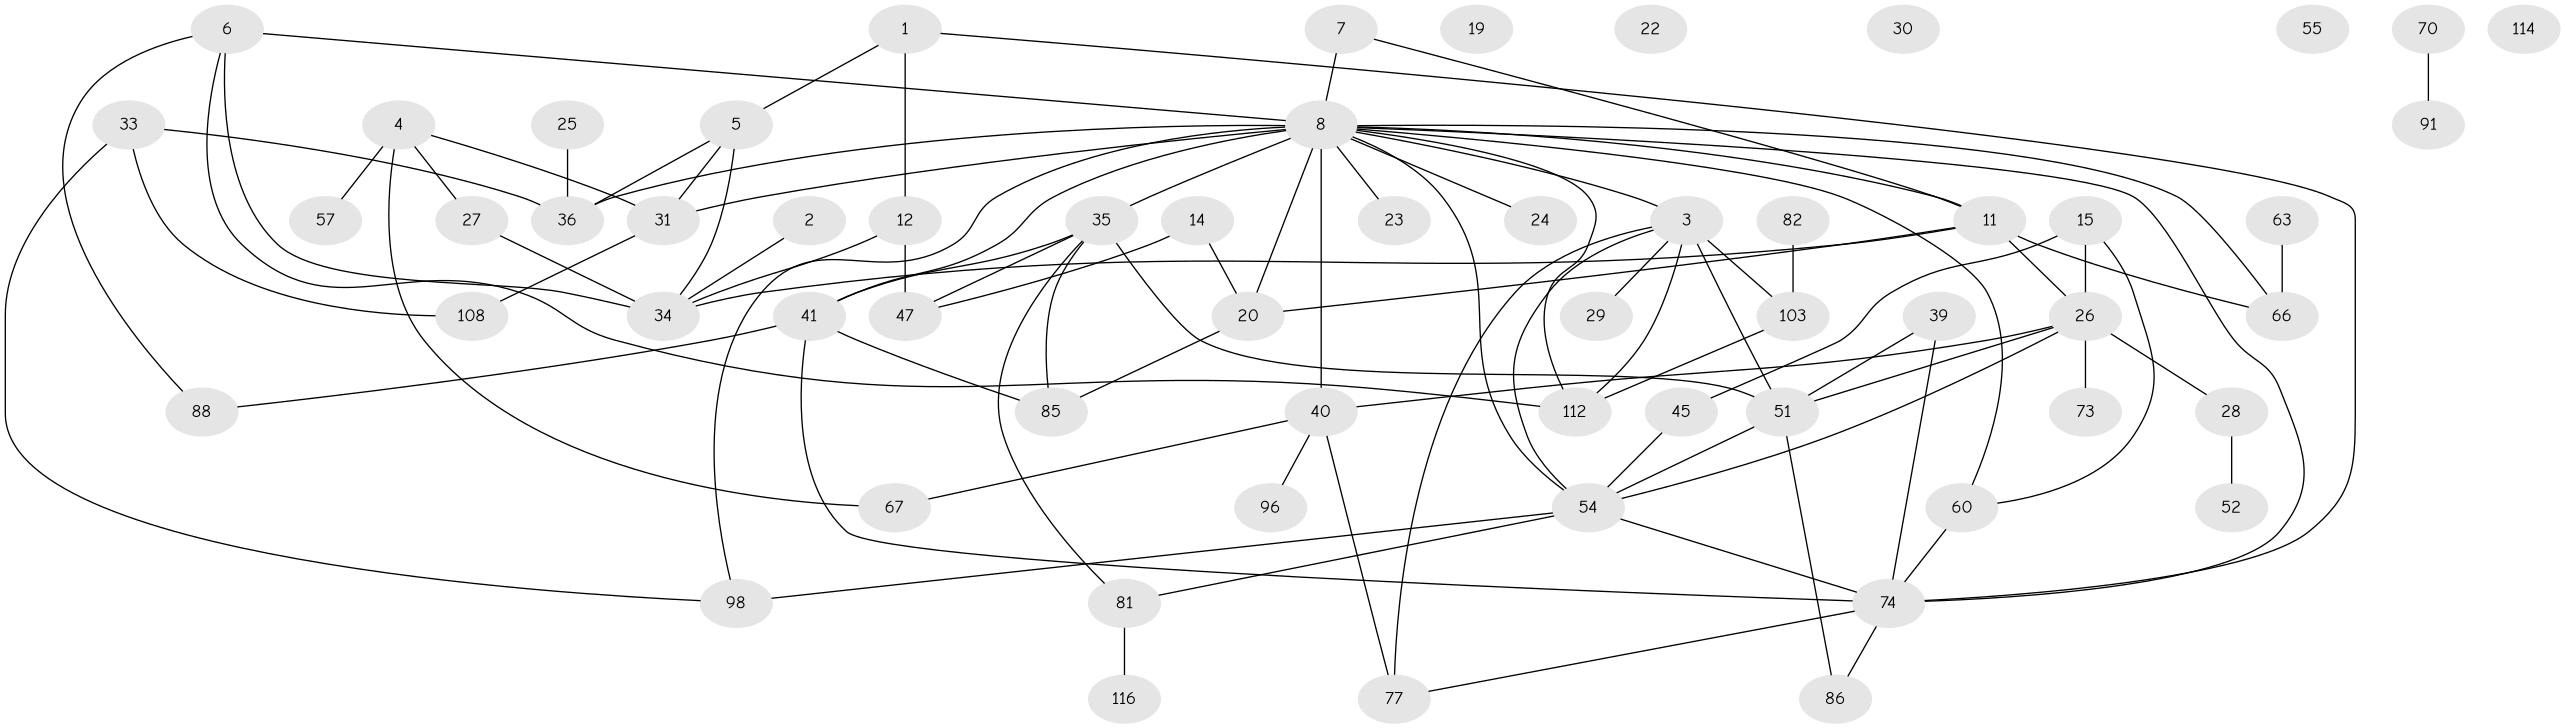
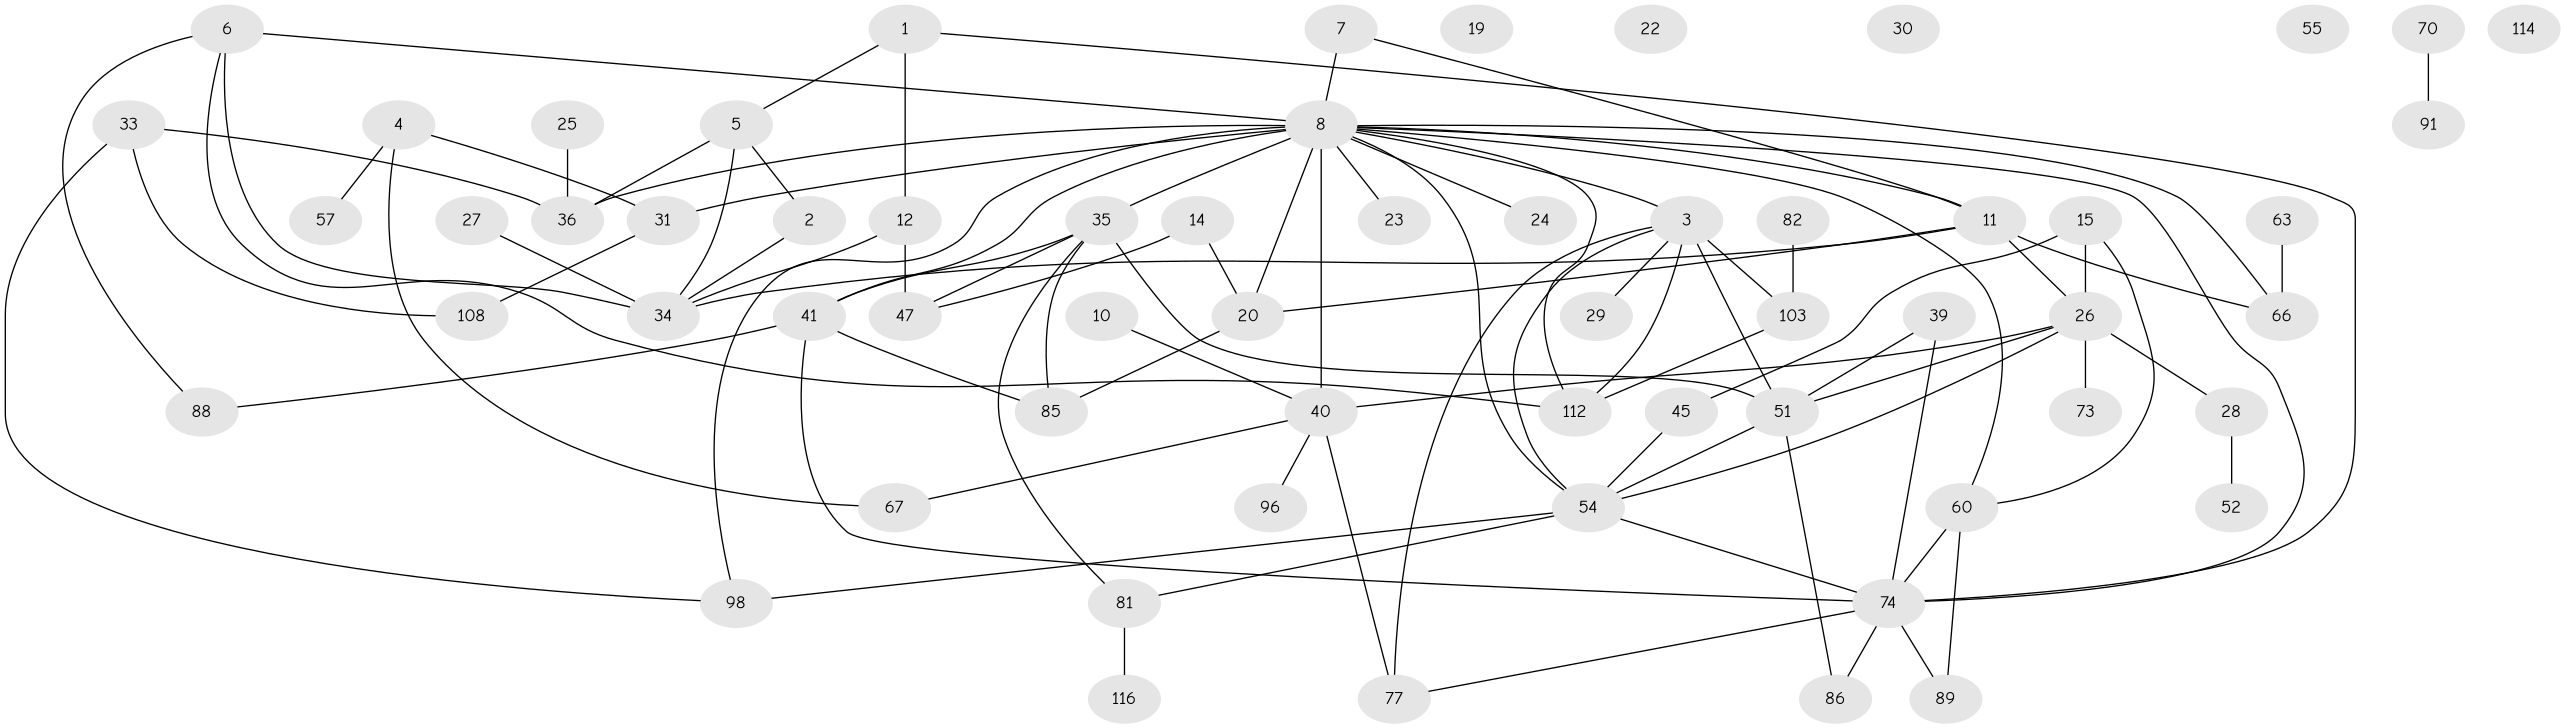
(428, 164) -> none
(705, 166) -> (773, 173)
none -> (1102, 316)
none -> (1946, 699)
